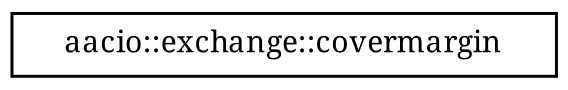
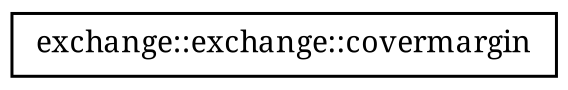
(284, 45) -> (284, 45)
